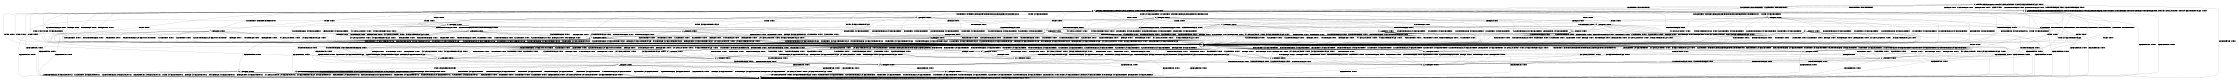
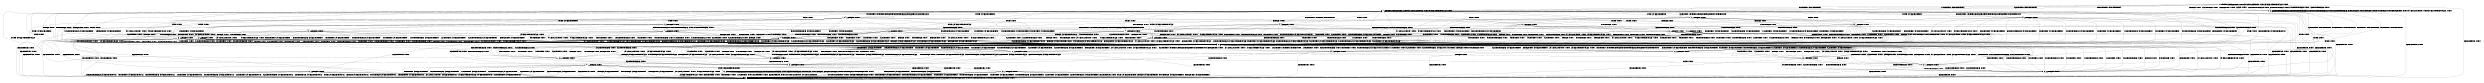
(880, 47) -> (770, 29)
none -> (1178, 53)
